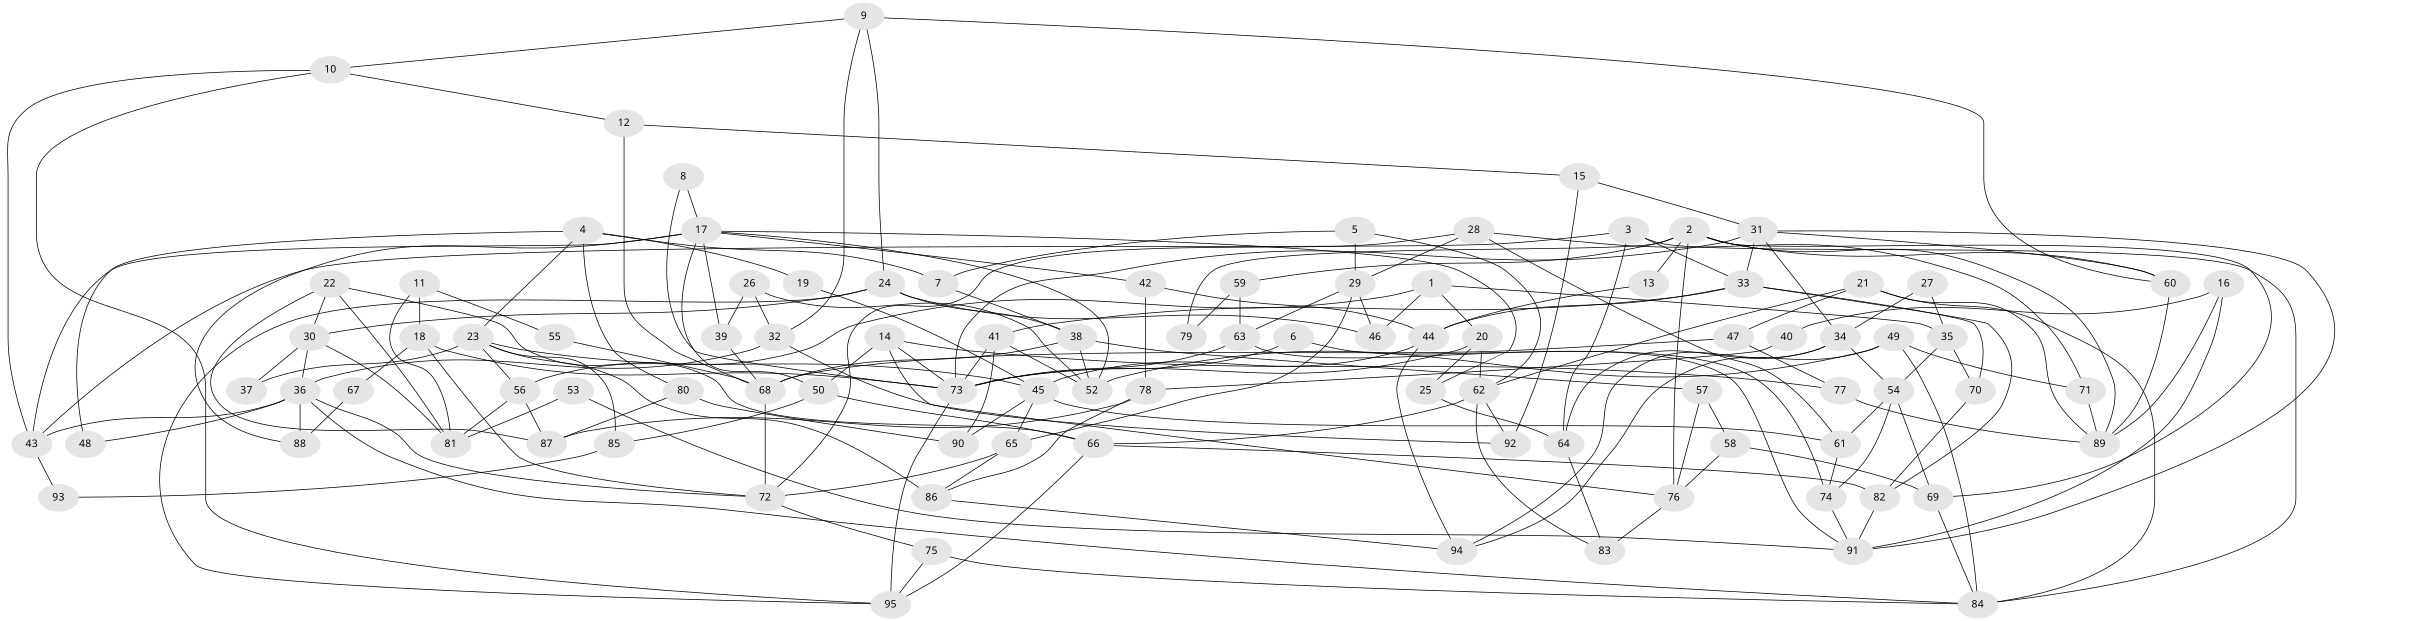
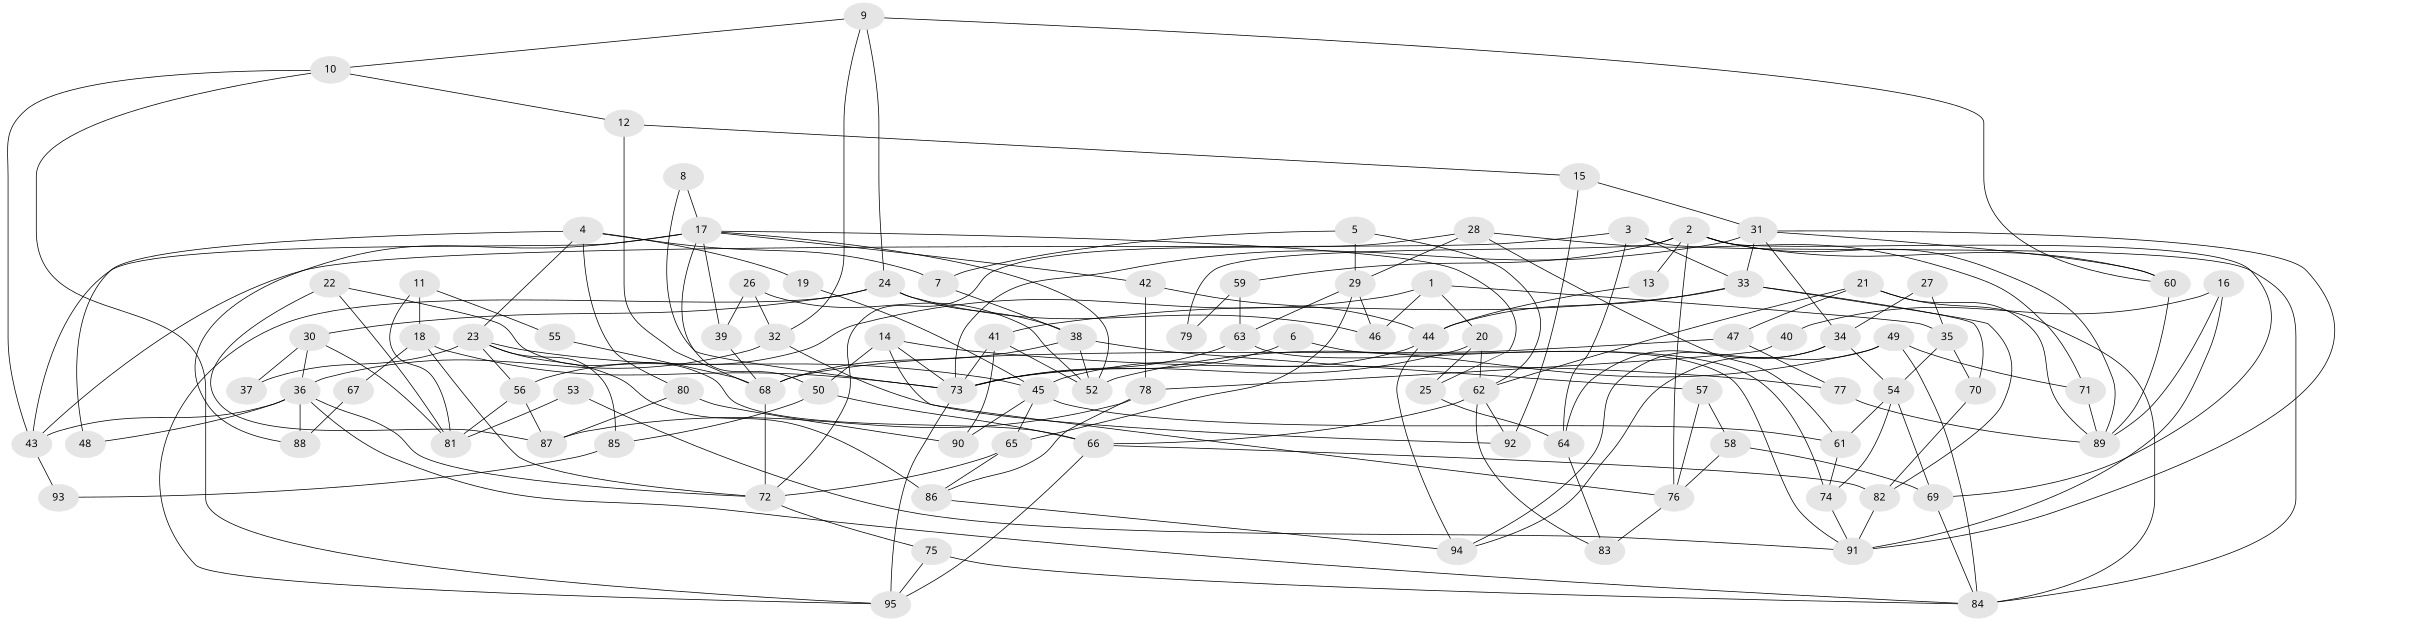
(320, 309) -> none
